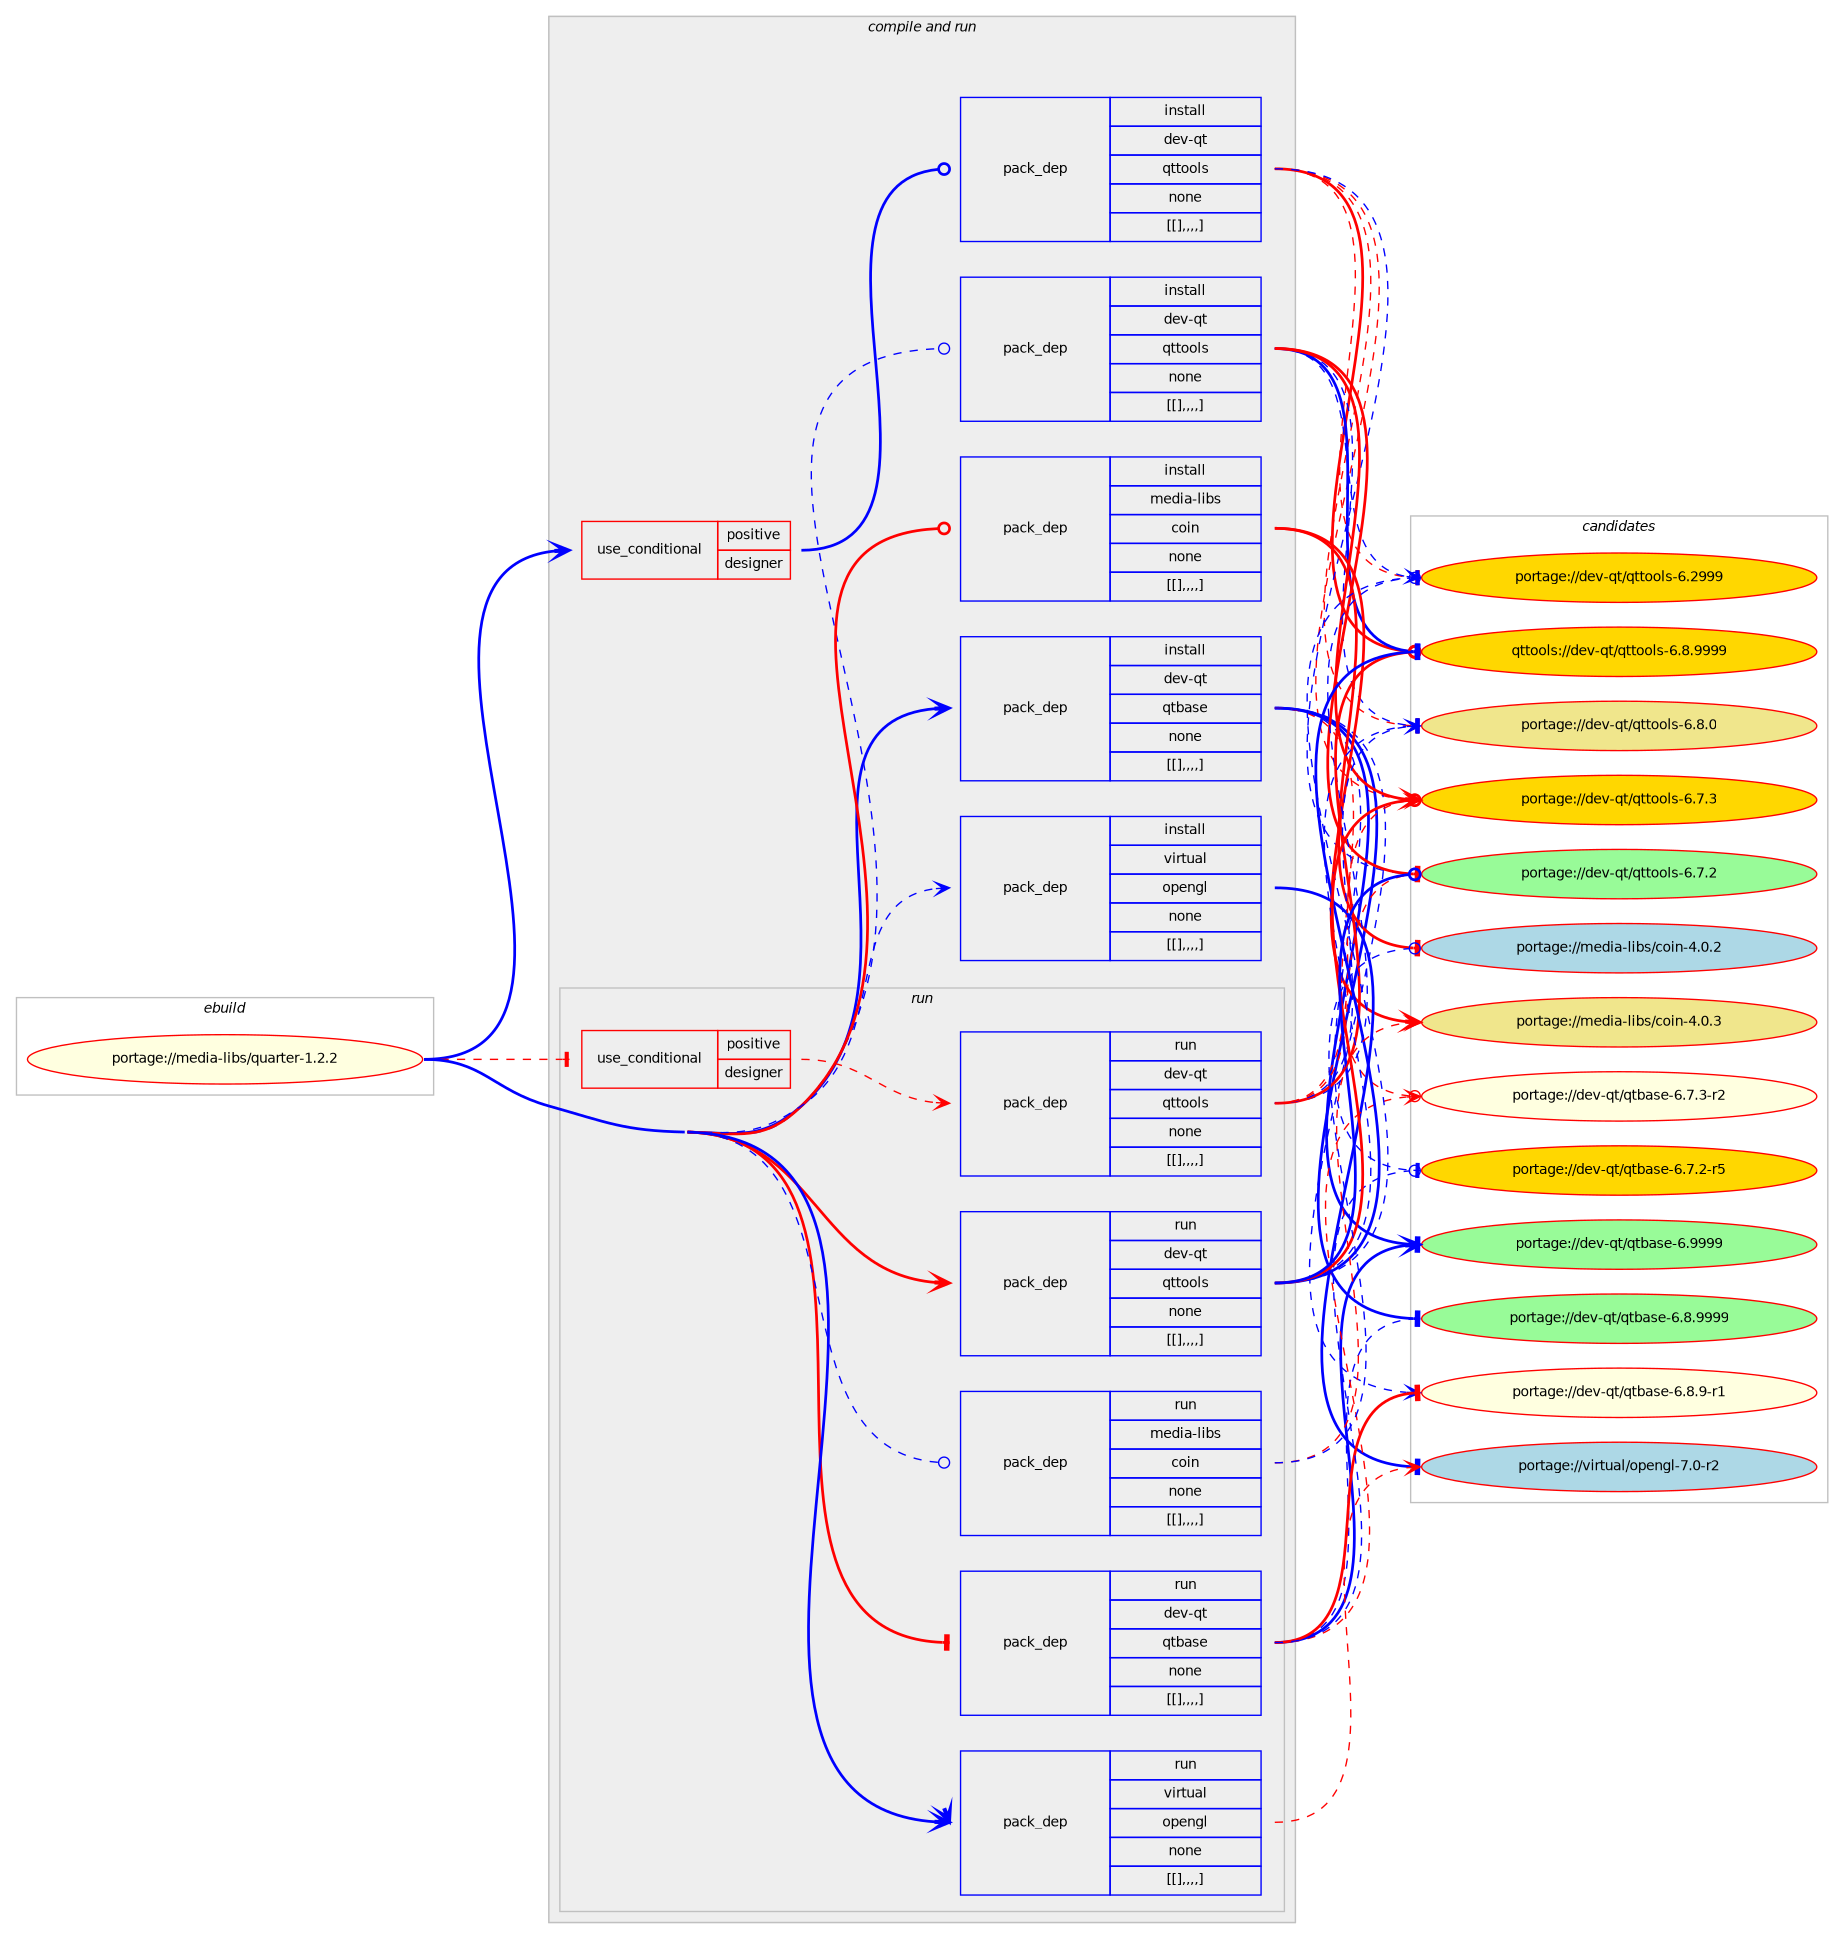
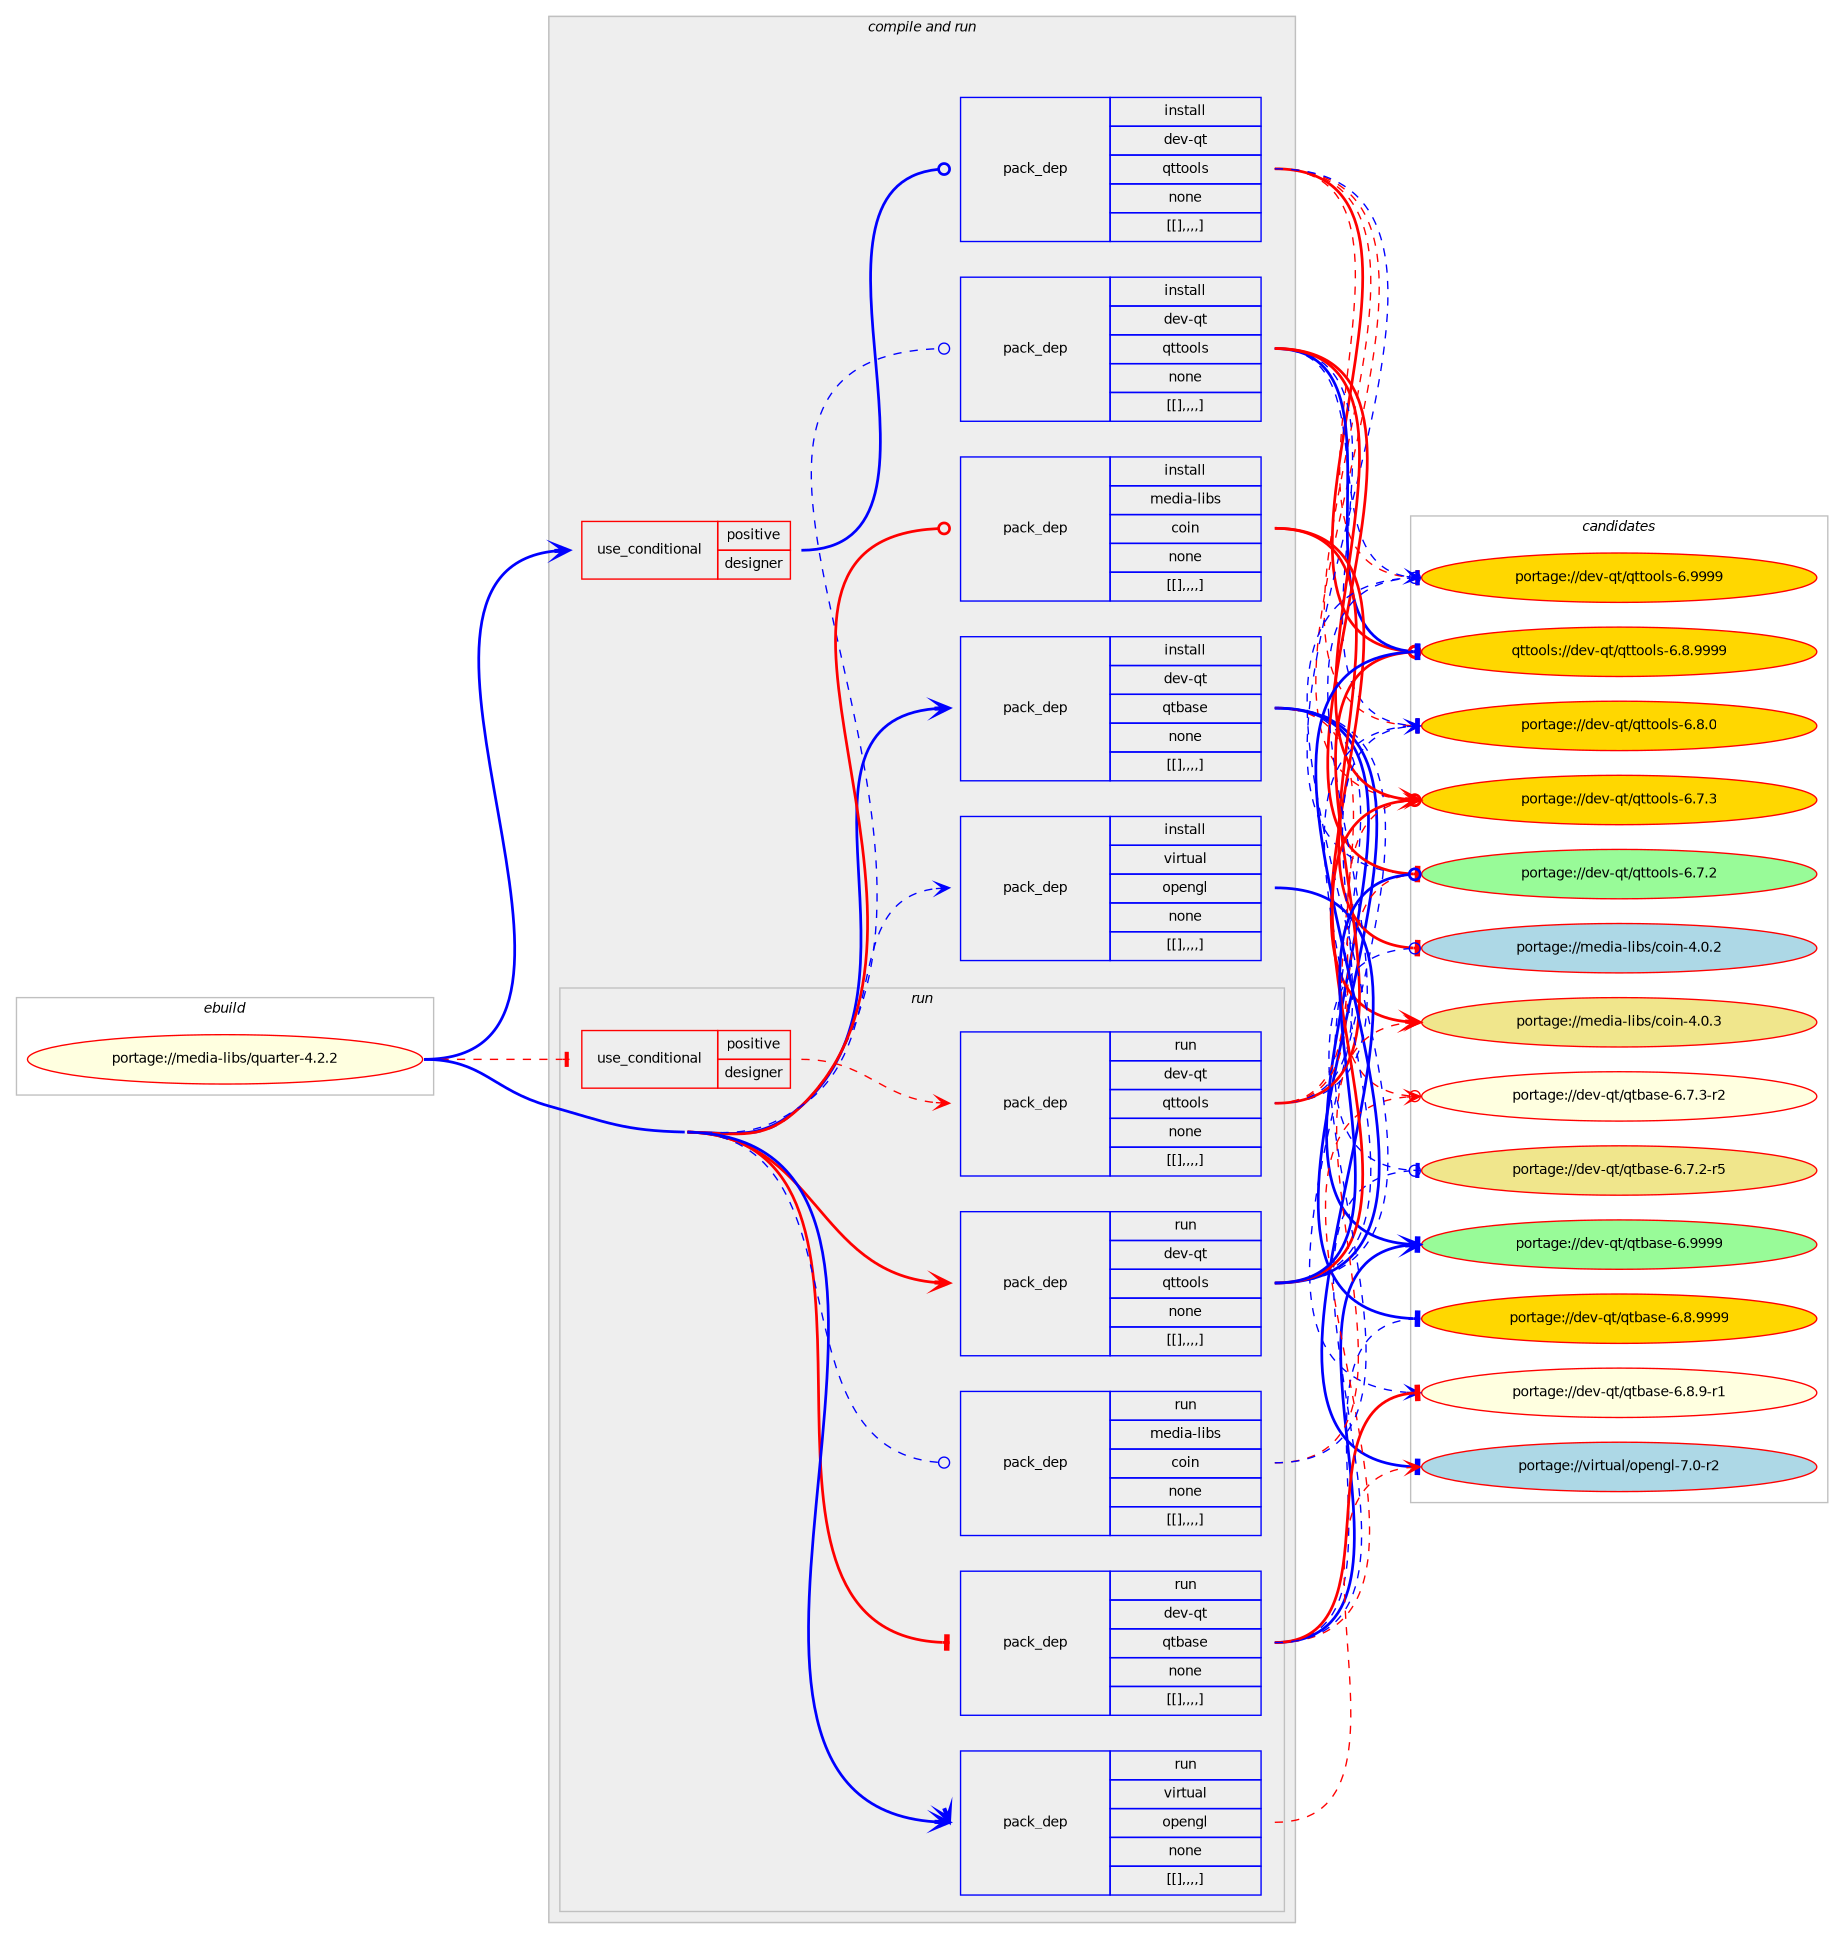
(1619, 578) -> (1619, 578)
(1619, 726) -> (1619, 726)
(225, 1059) -> (225, 1059)
(1619, 1171) -> (1619, 1171)
(1619, 1319) -> (1619, 1319)
